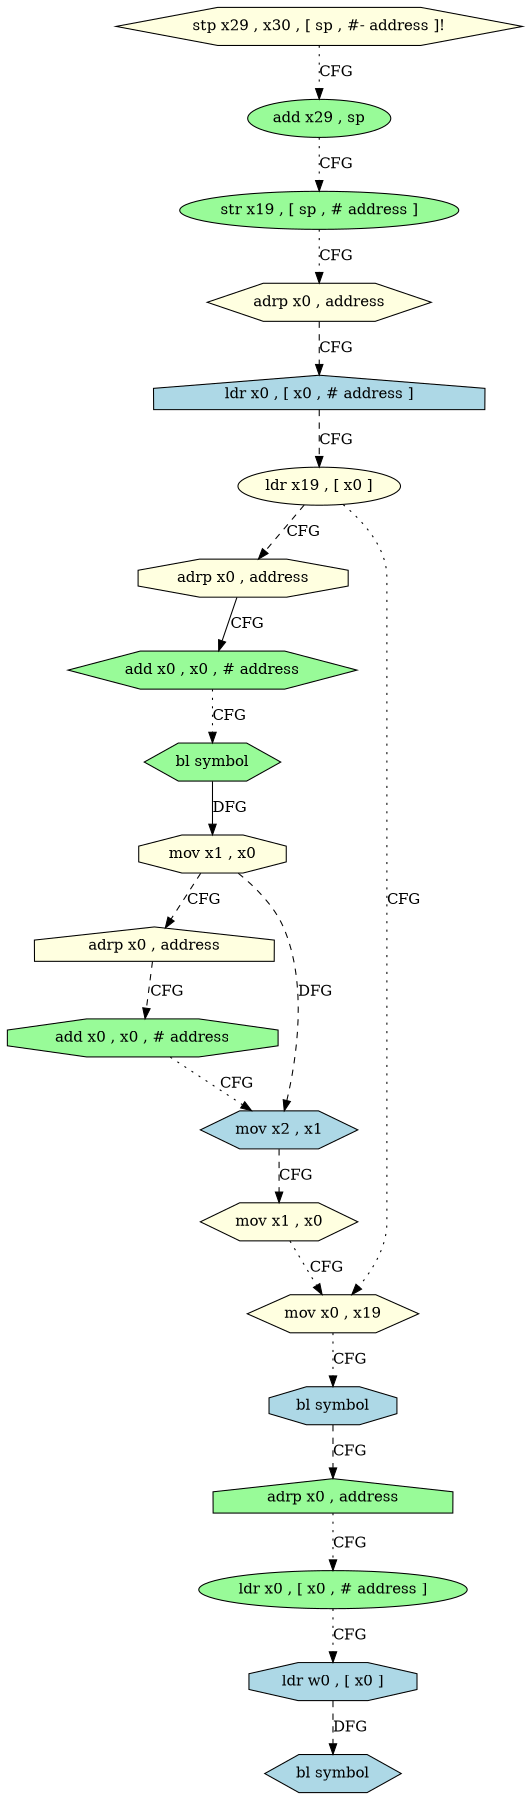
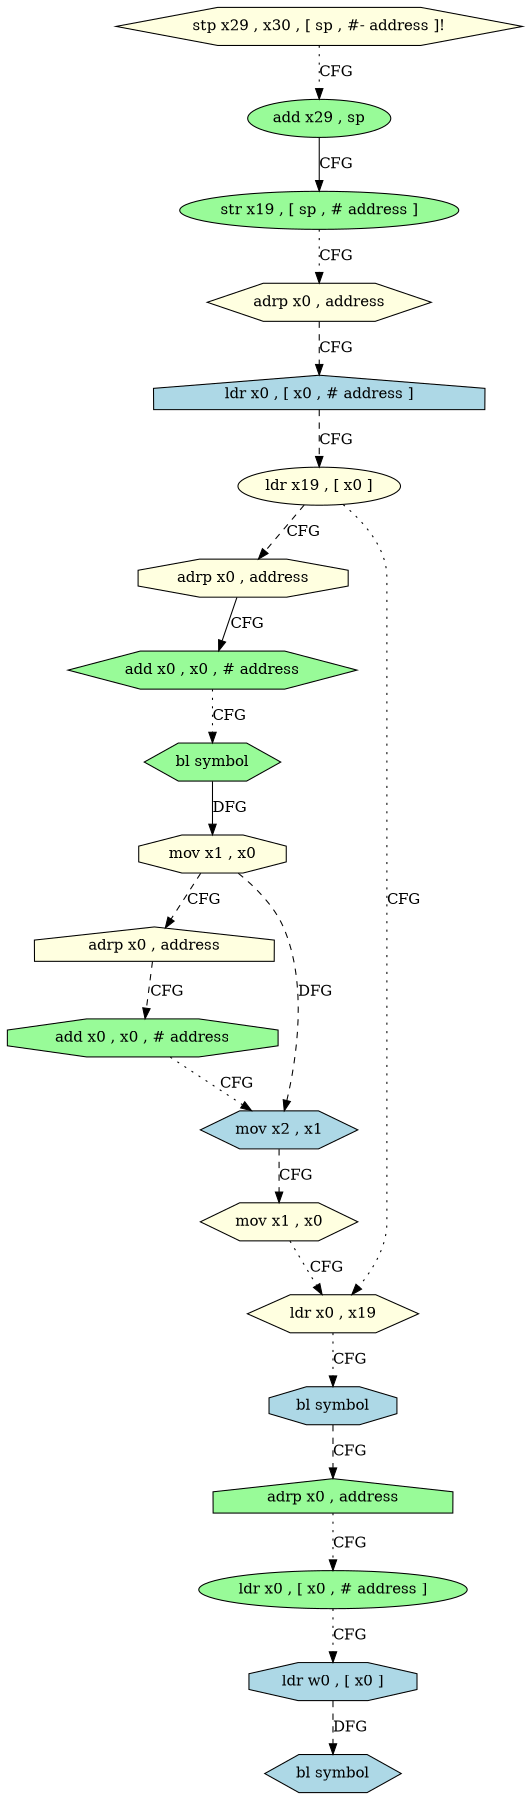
(319, 159) -> (319, 159)
(333, 1314) -> (333, 1314)
